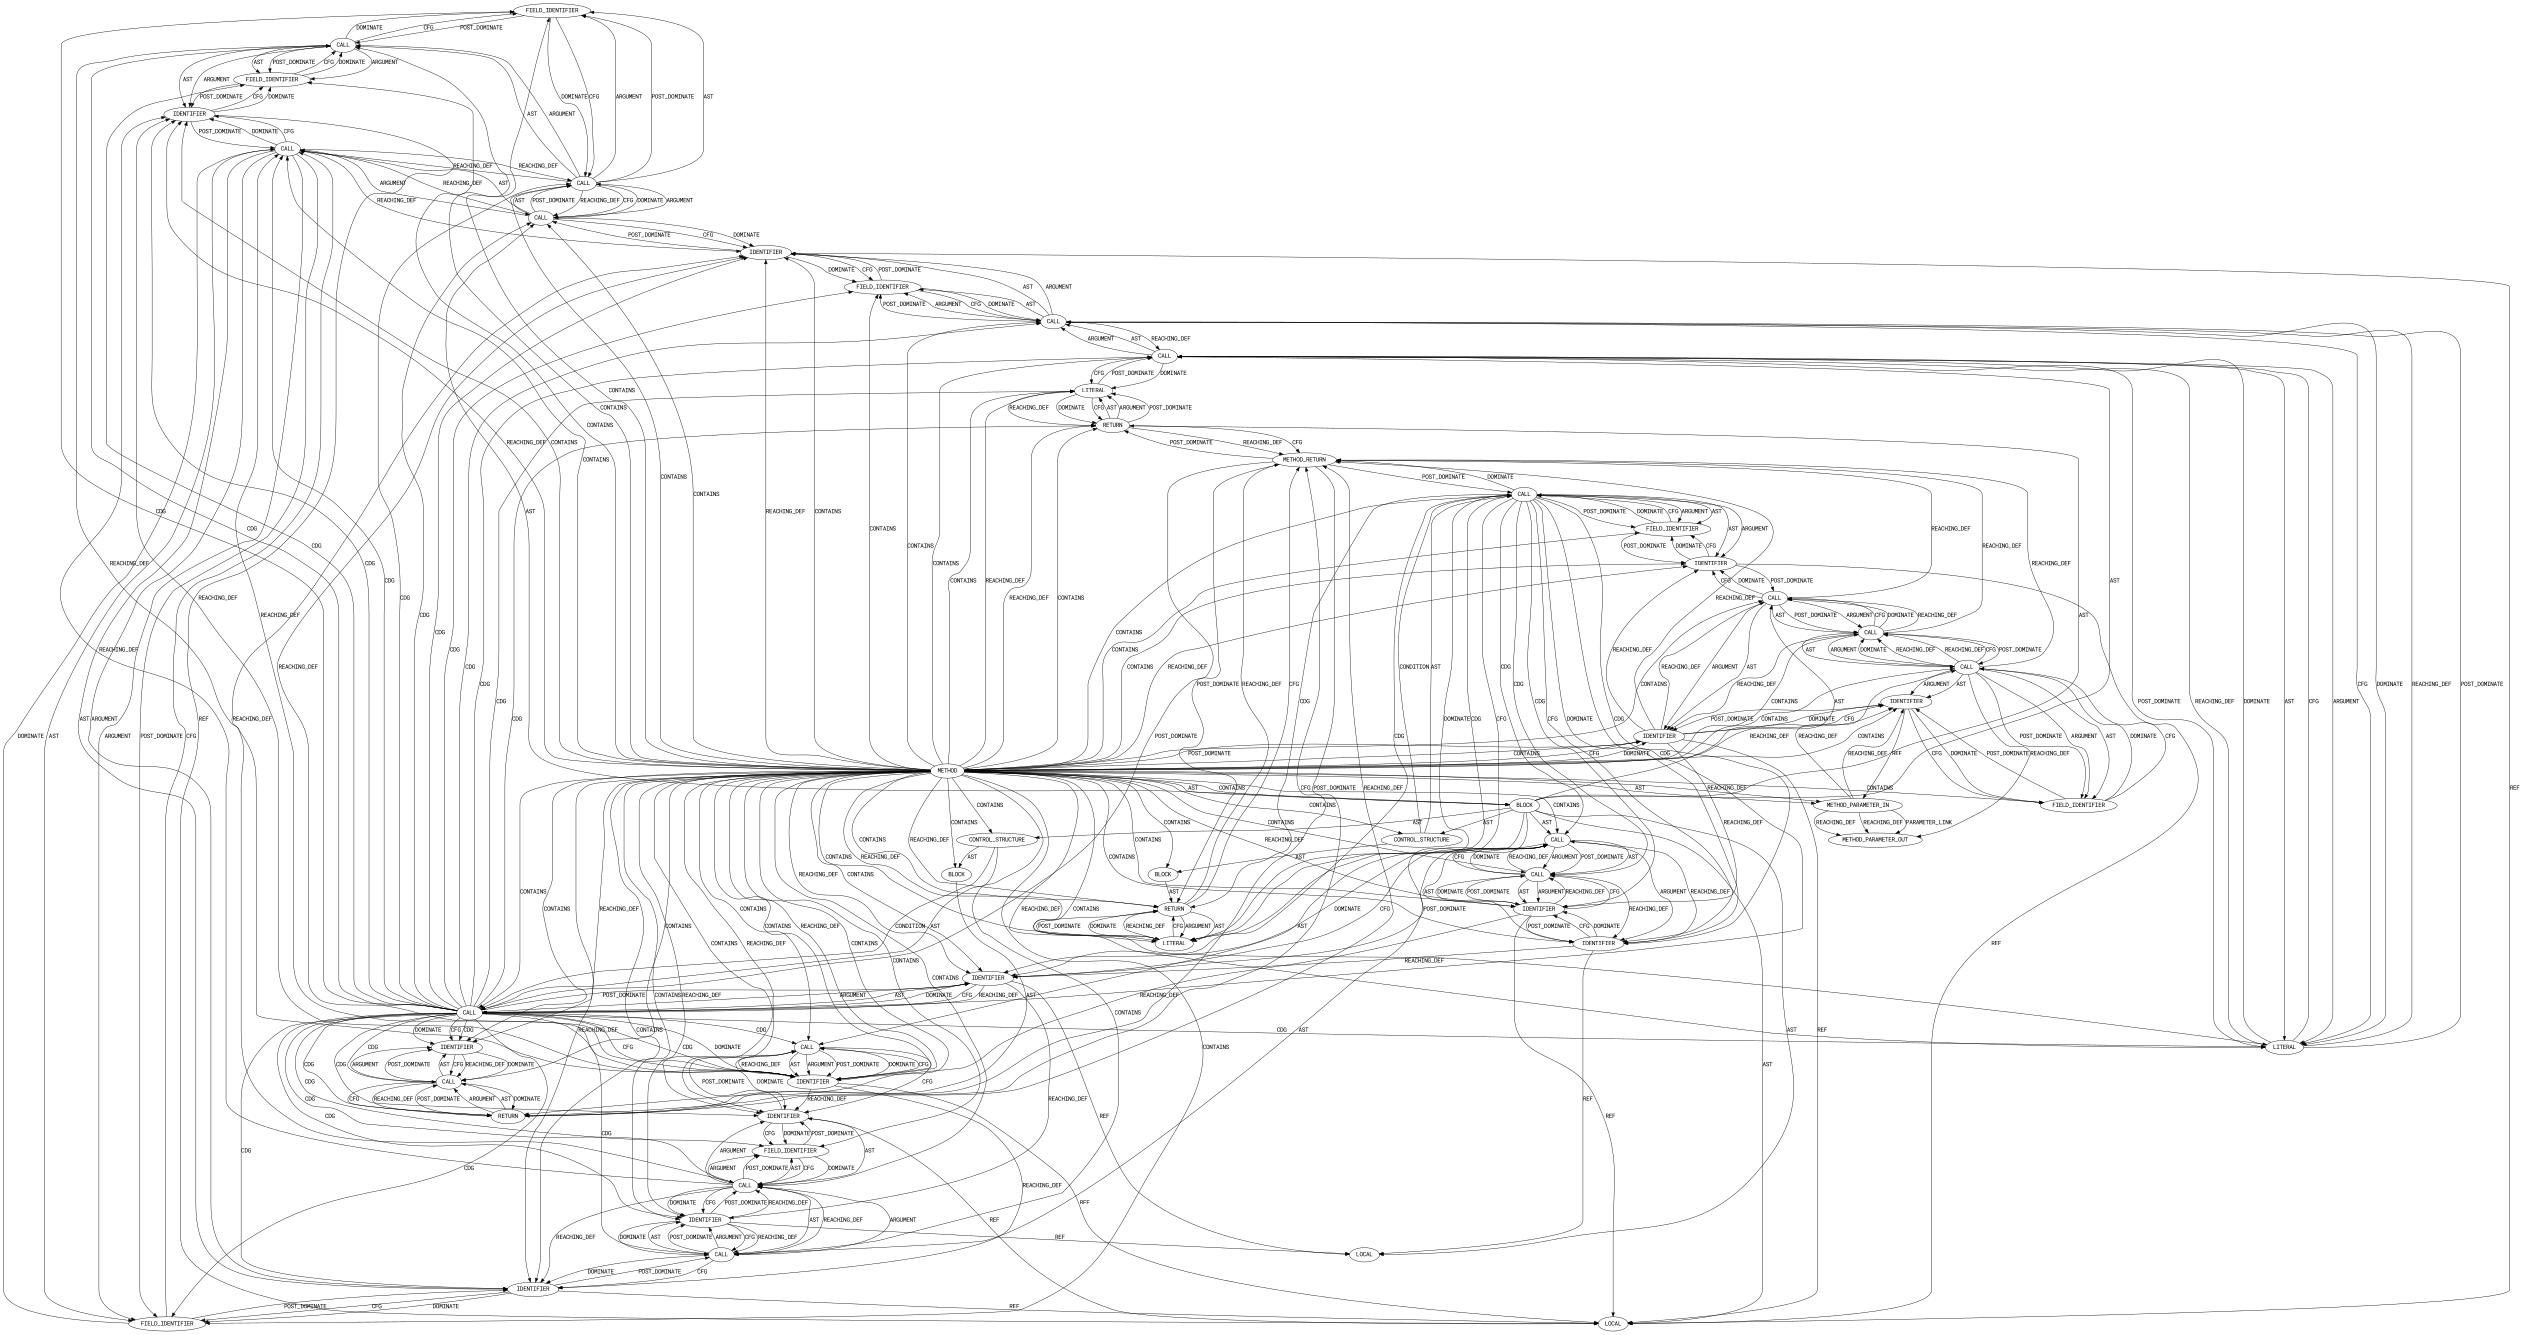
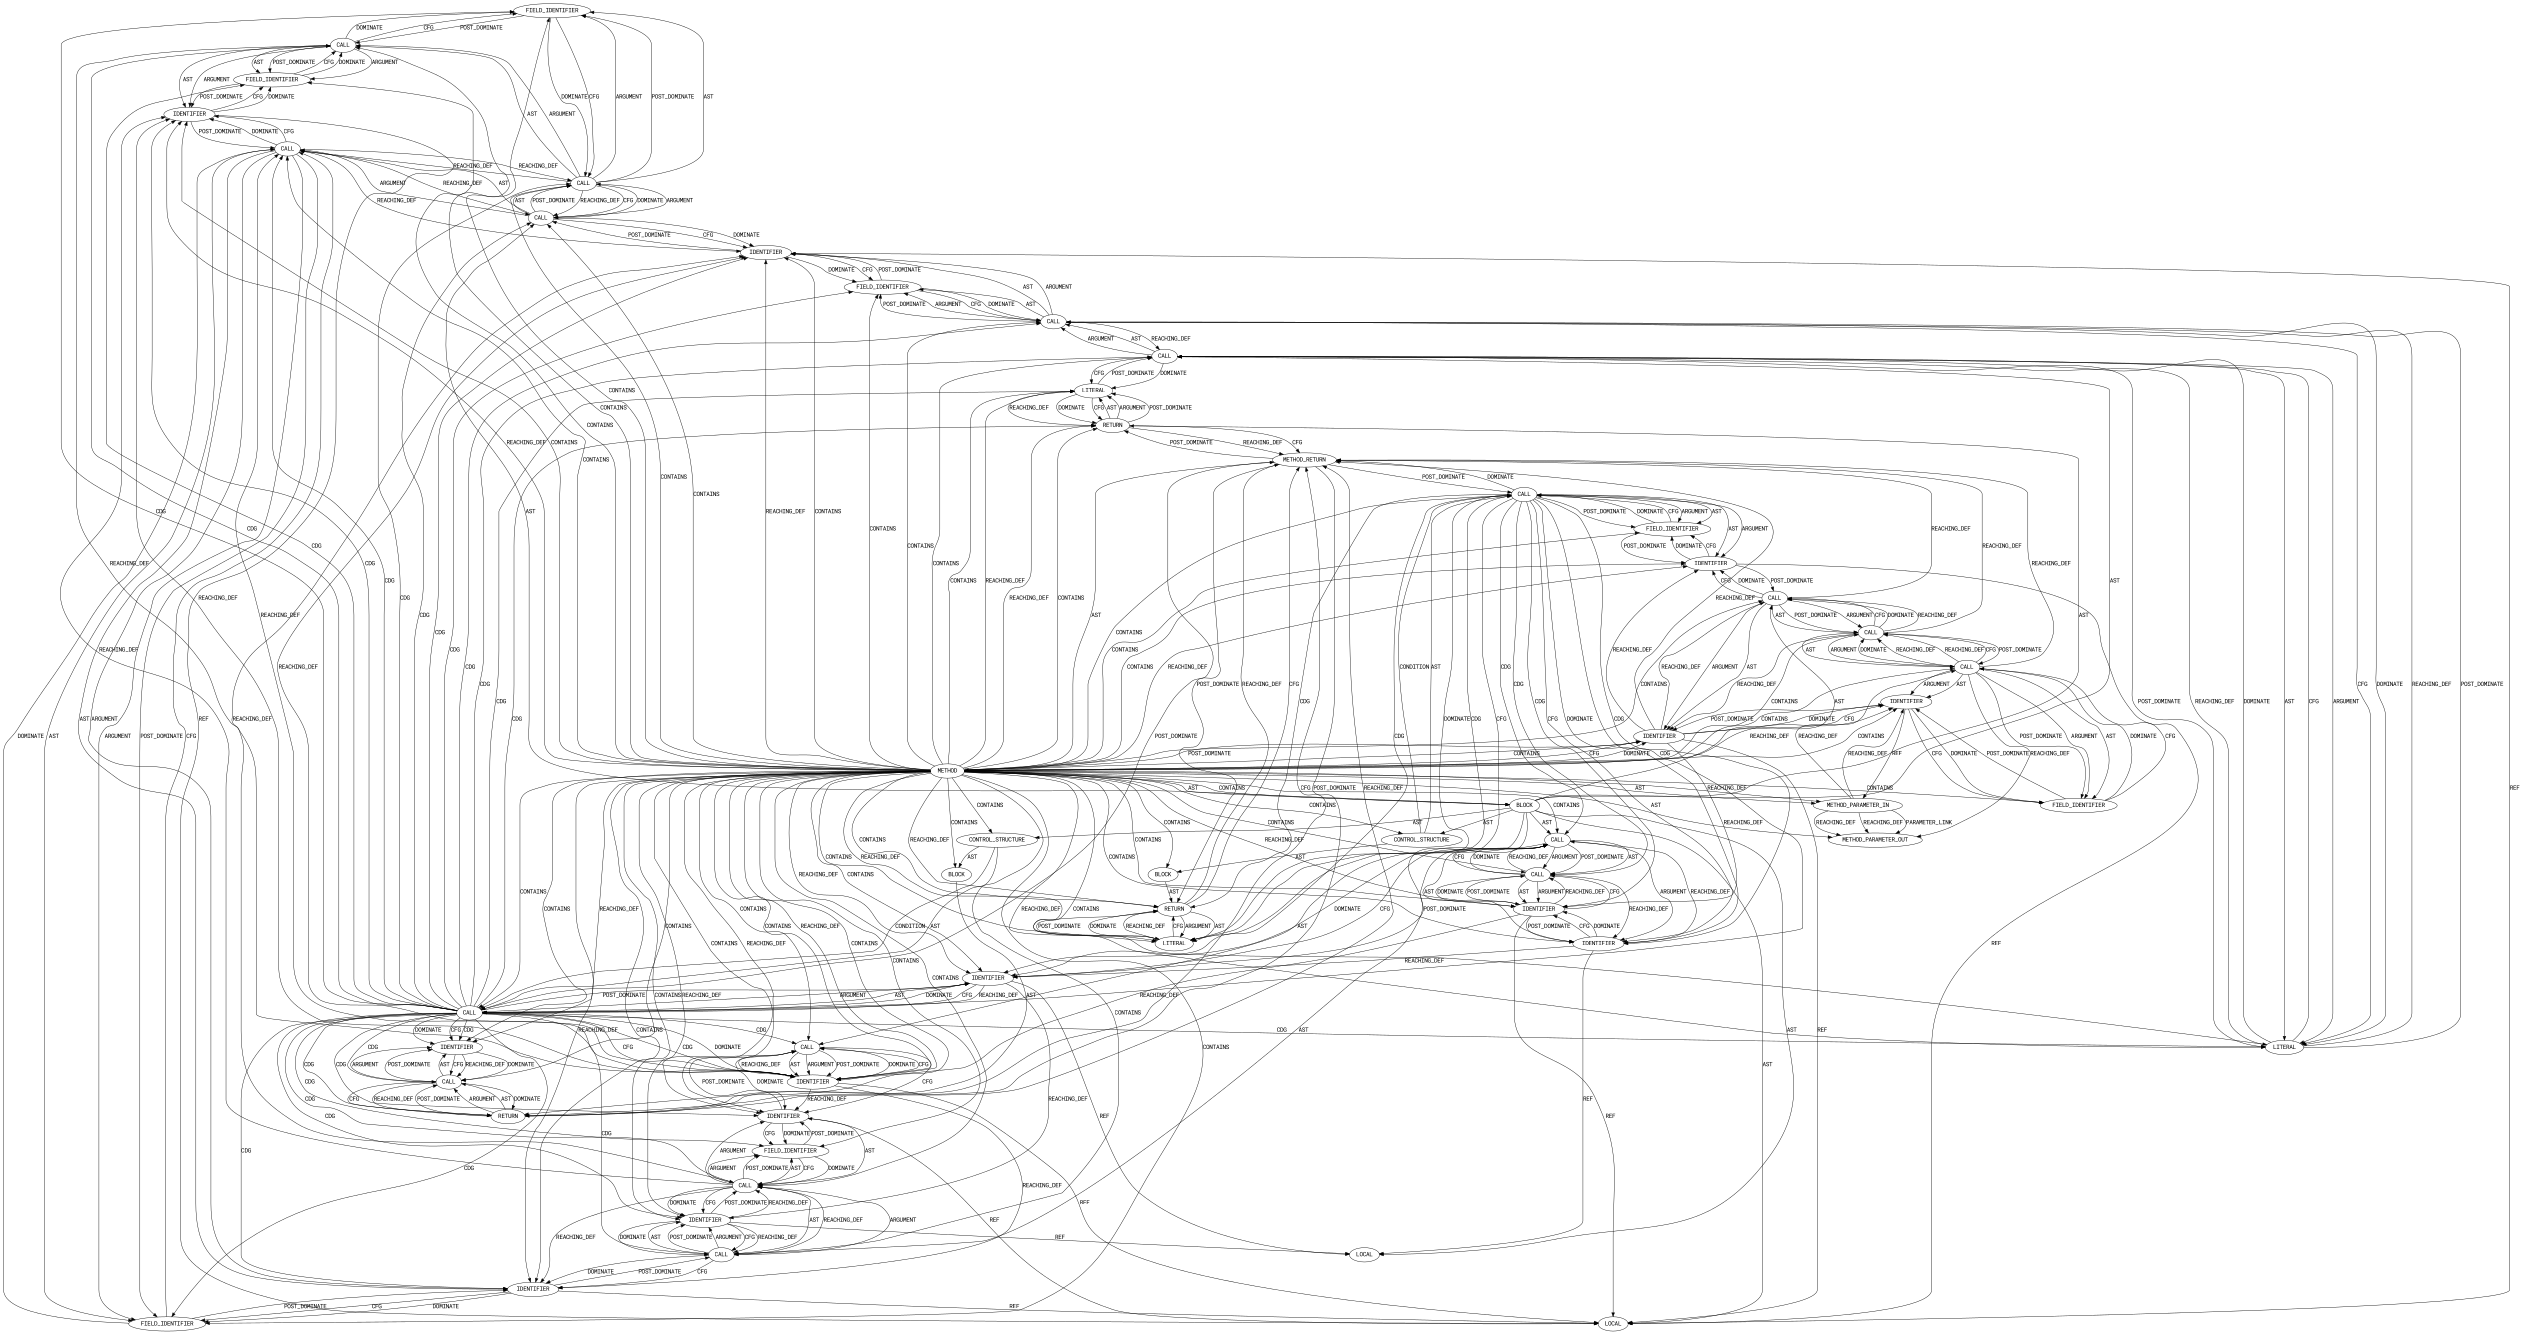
none -> (1095, 589)
none -> (1398, 785)
